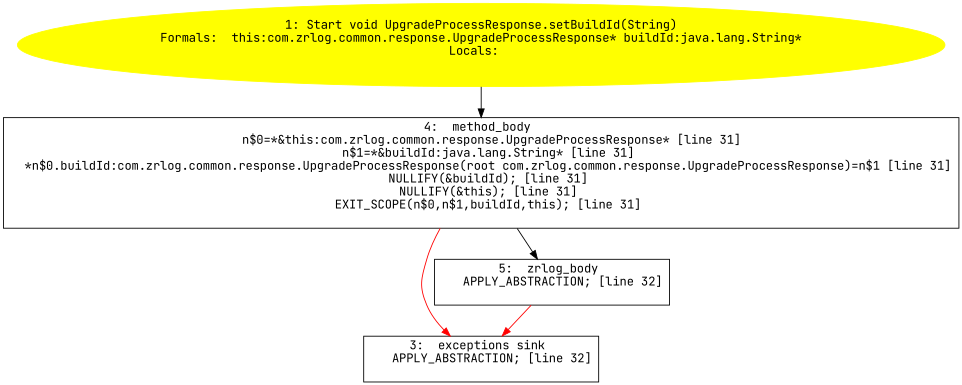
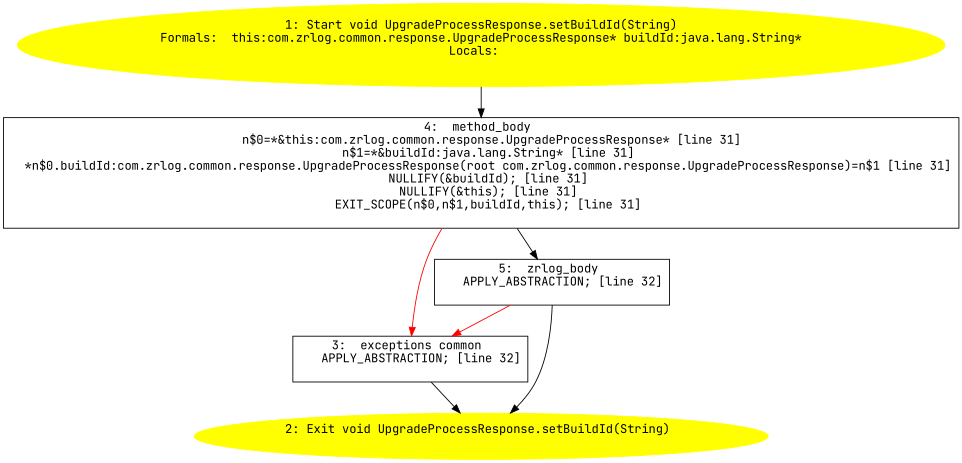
(481, 359) -> (410, 359)
none -> (481, 436)
